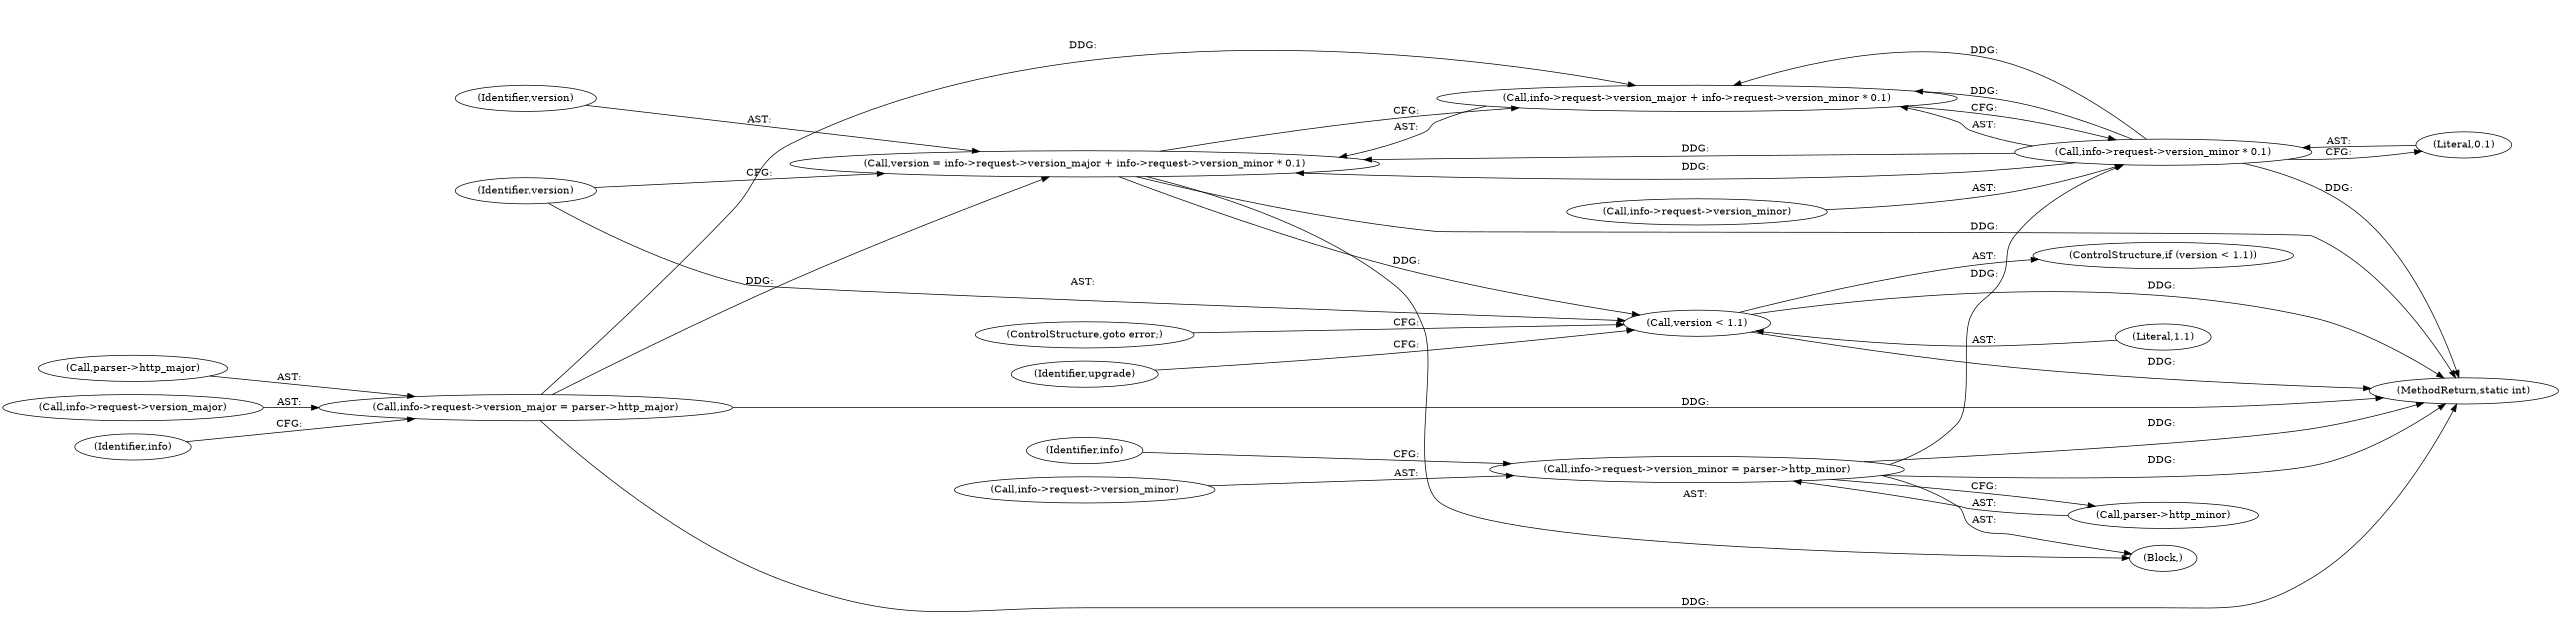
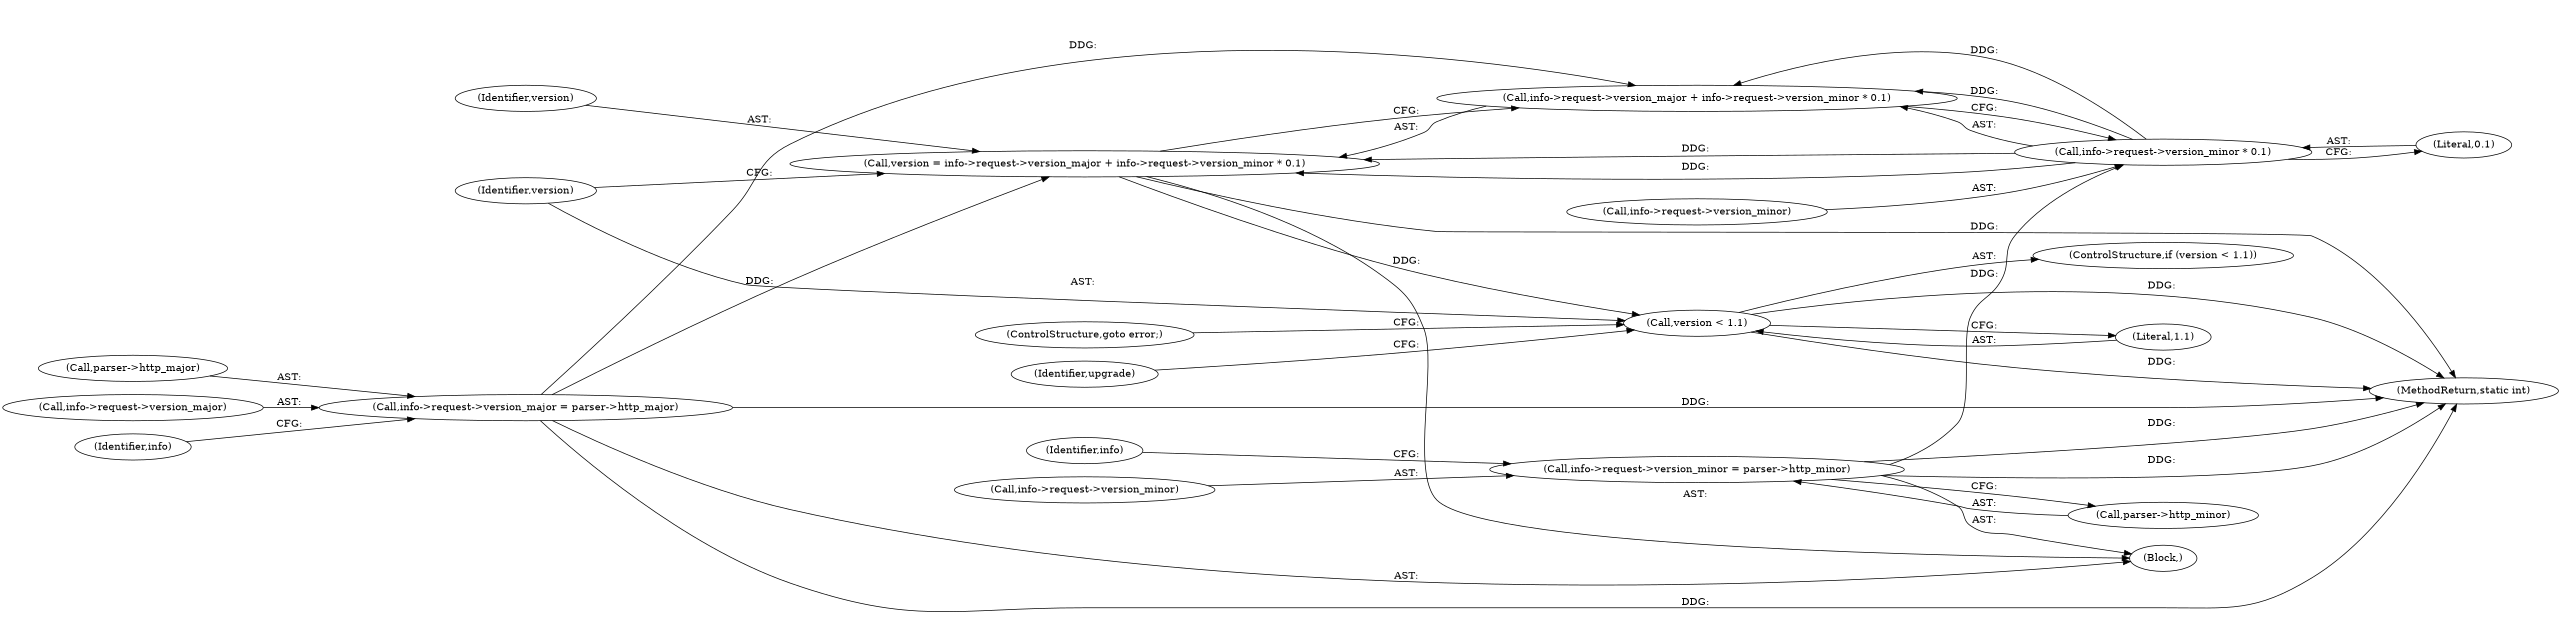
(2380, 235) -> none
none -> (1939, 330)
none -> (1328, 577)
